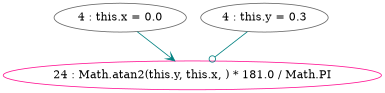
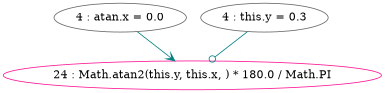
(120, 18) -> (120, 18)
(192, 75) -> (192, 75)
